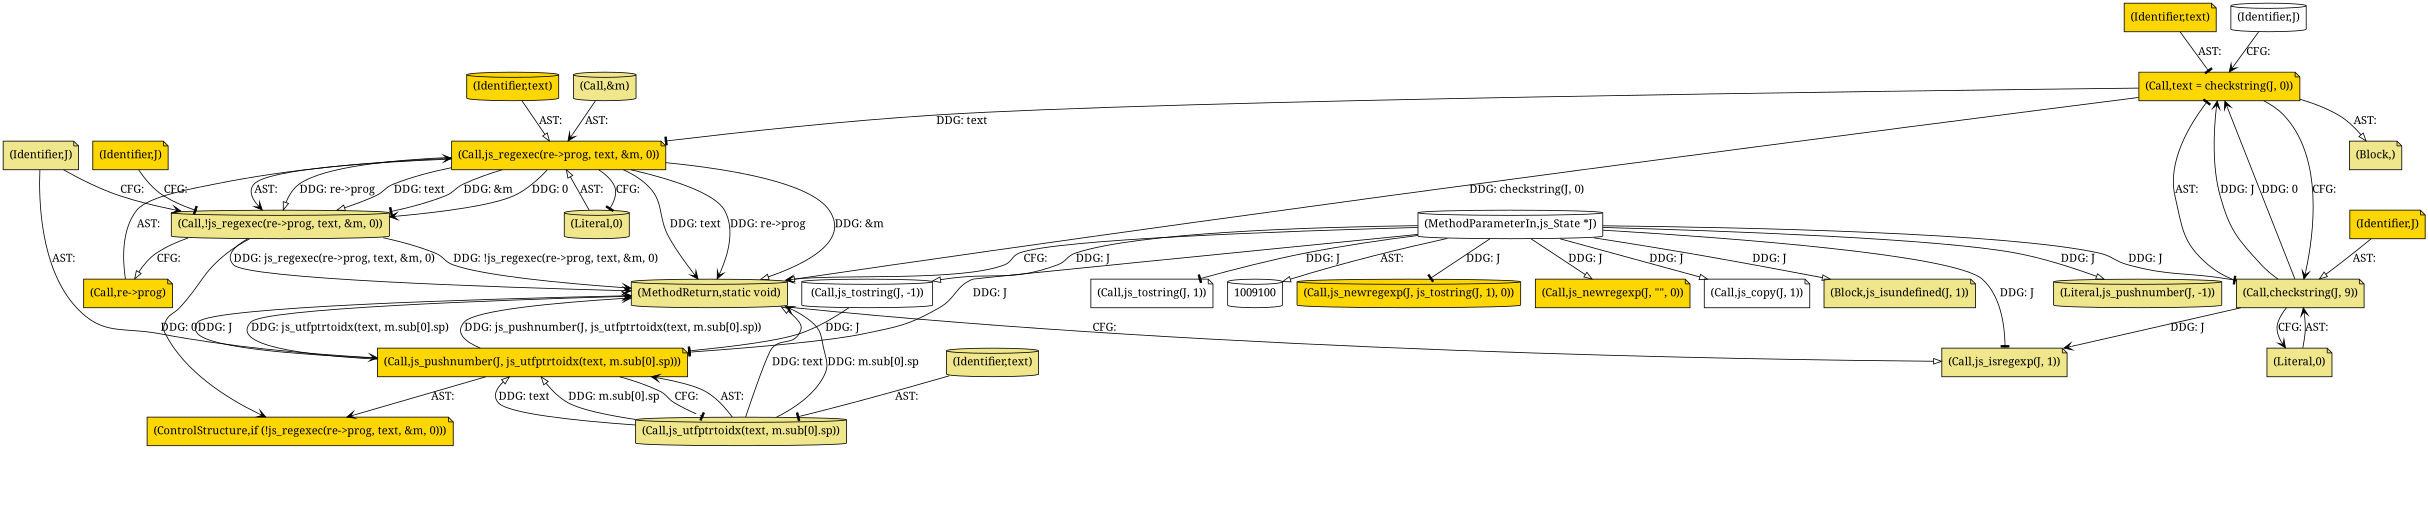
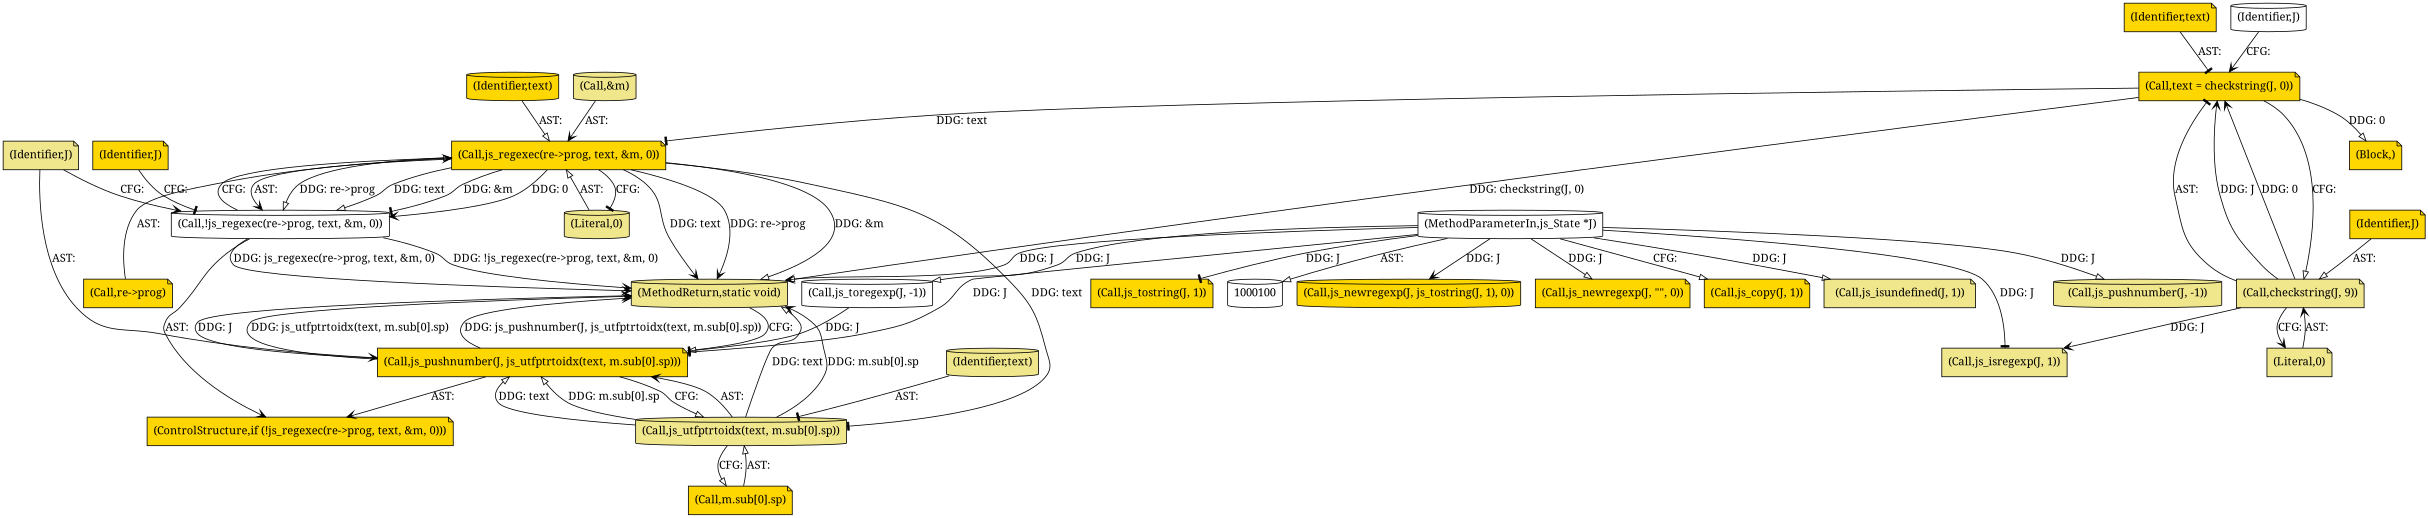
(2367, 121) -> (2367, 121)
(2376, 155) -> (2376, 155)
(2311, 178) -> (2311, 178)
(280, 224) -> (280, 224)
(1920, 235) -> none
(160, 251) -> (313, 165)
(1461, 258) -> (1461, 258)
(1037, 259) -> (1037, 259)
(1667, 259) -> (1667, 259)
none -> (988, 260)
(867, 293) -> (867, 293)
(1152, 293) -> (1152, 293)
(1255, 293) -> (1255, 293)
(1757, 293) -> (1757, 293)
(1900, 293) -> (1900, 293)
(2138, 293) -> (2138, 293)
(179, 328) -> (179, 328)
(1359, 346) -> (759, 337)
(660, 391) -> (660, 391)
none -> (740, 500)
